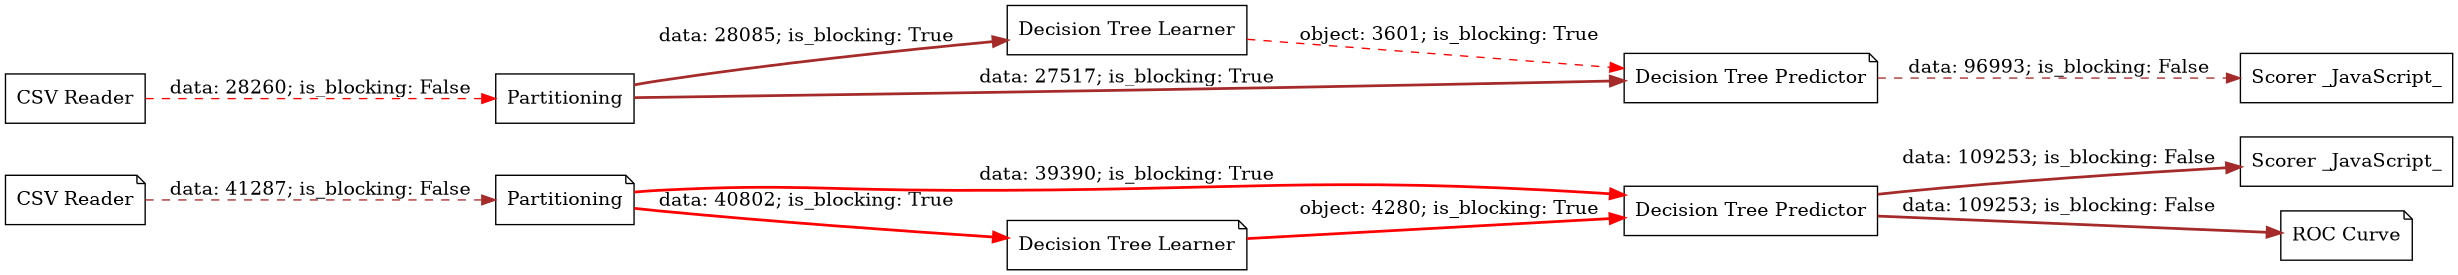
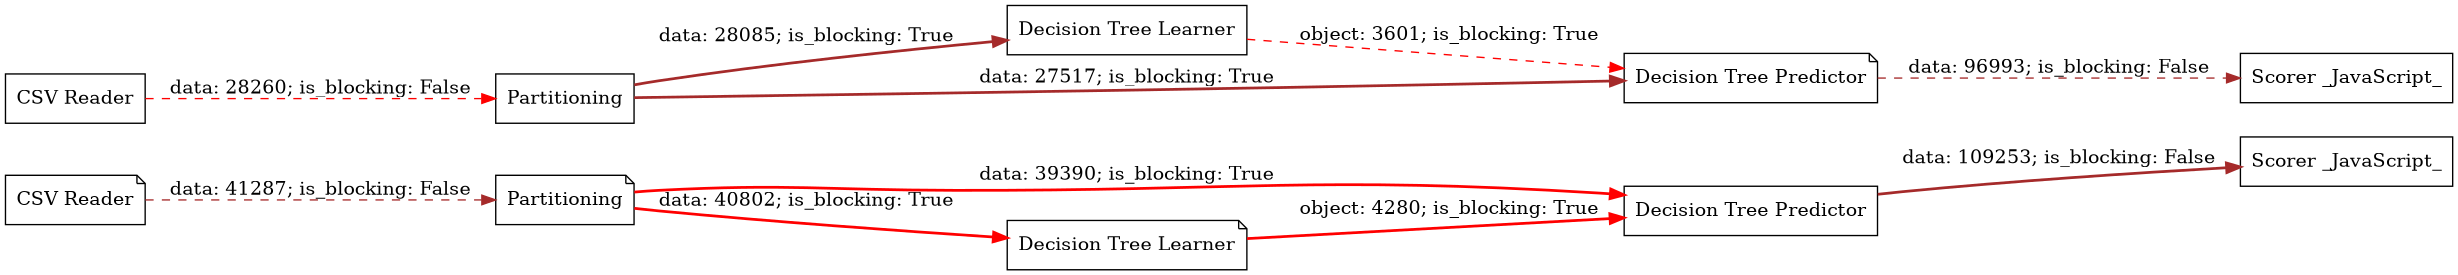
(2347, 236) -> none
